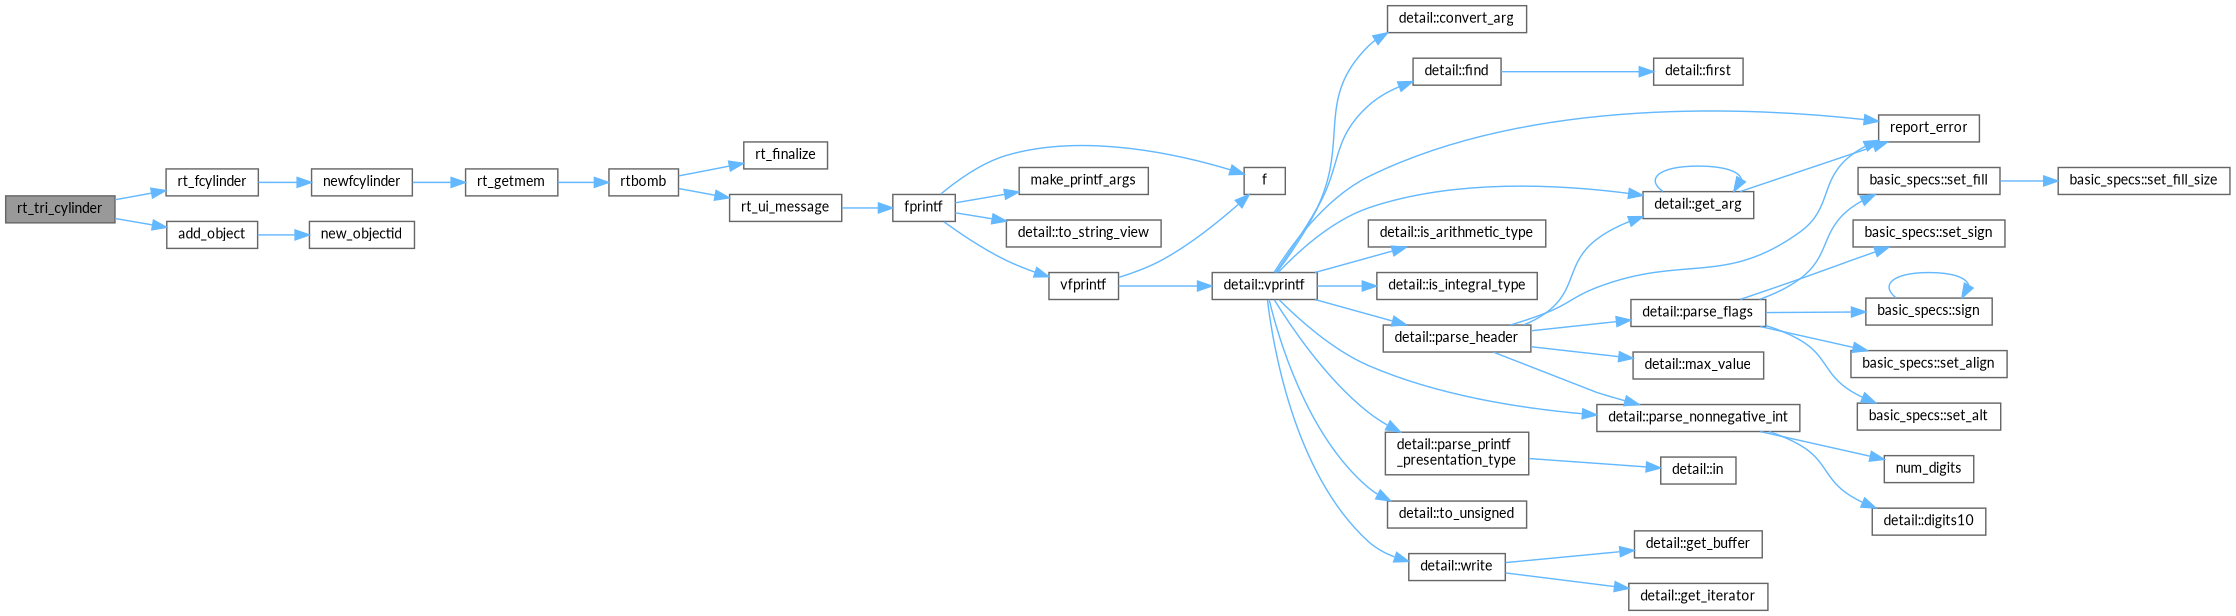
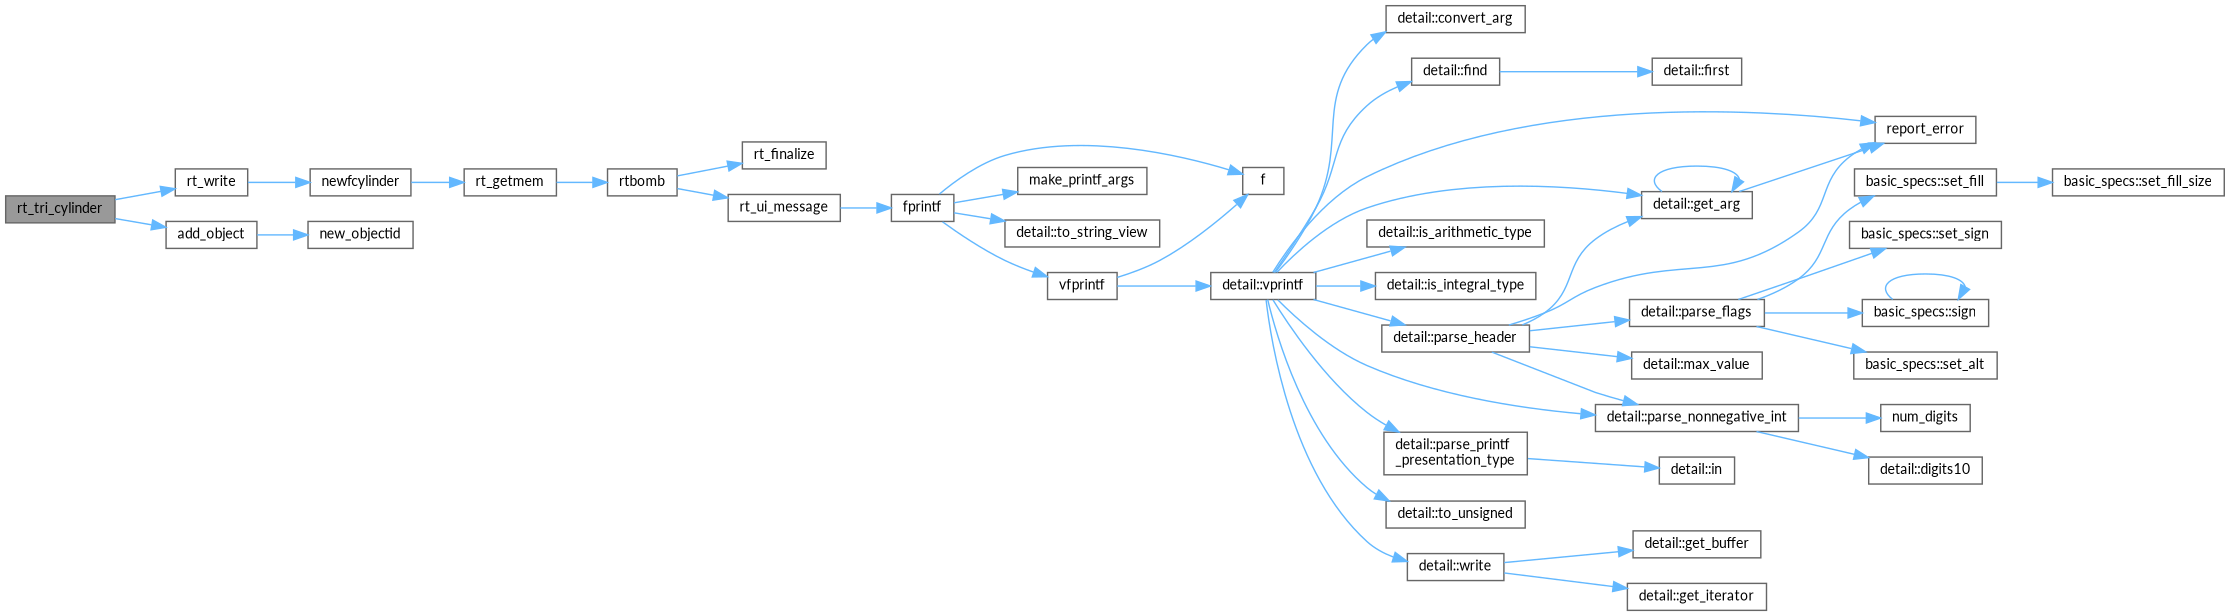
(212, 182) -> (211, 182)
(1929, 364) -> none
